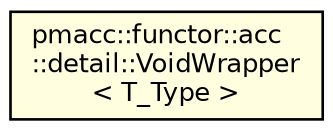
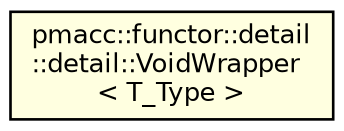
(167, 66) -> (172, 66)
